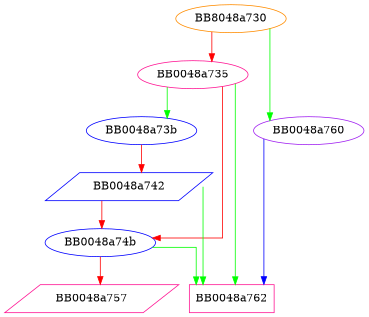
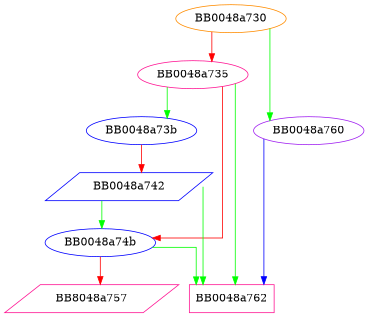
(231, 19) -> (231, 19)
(102, 211) -> (102, 211)
(92, 299) -> (92, 299)
